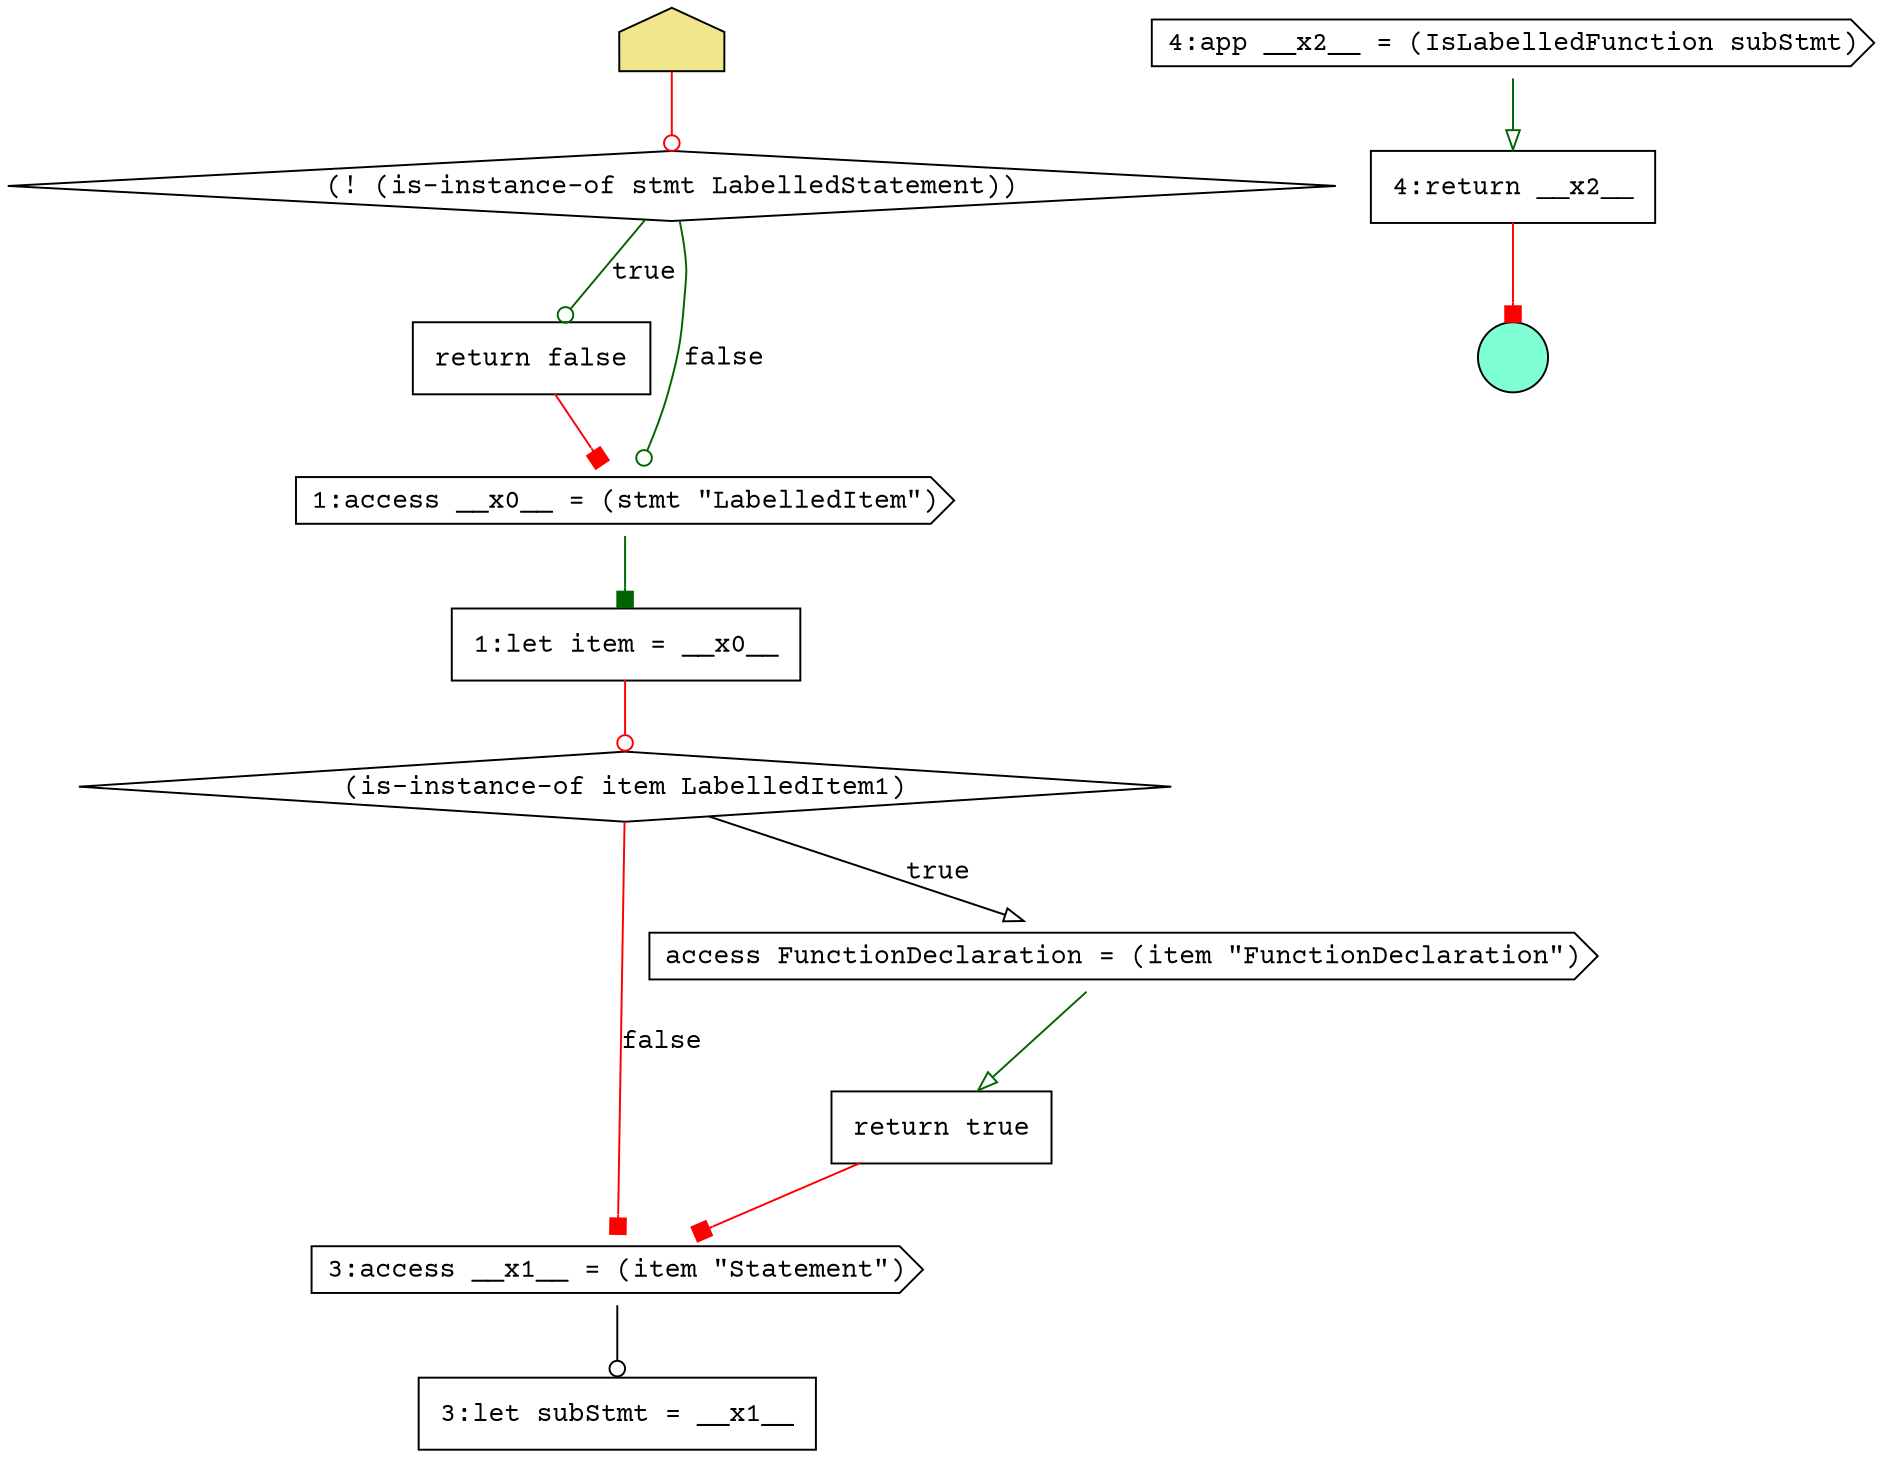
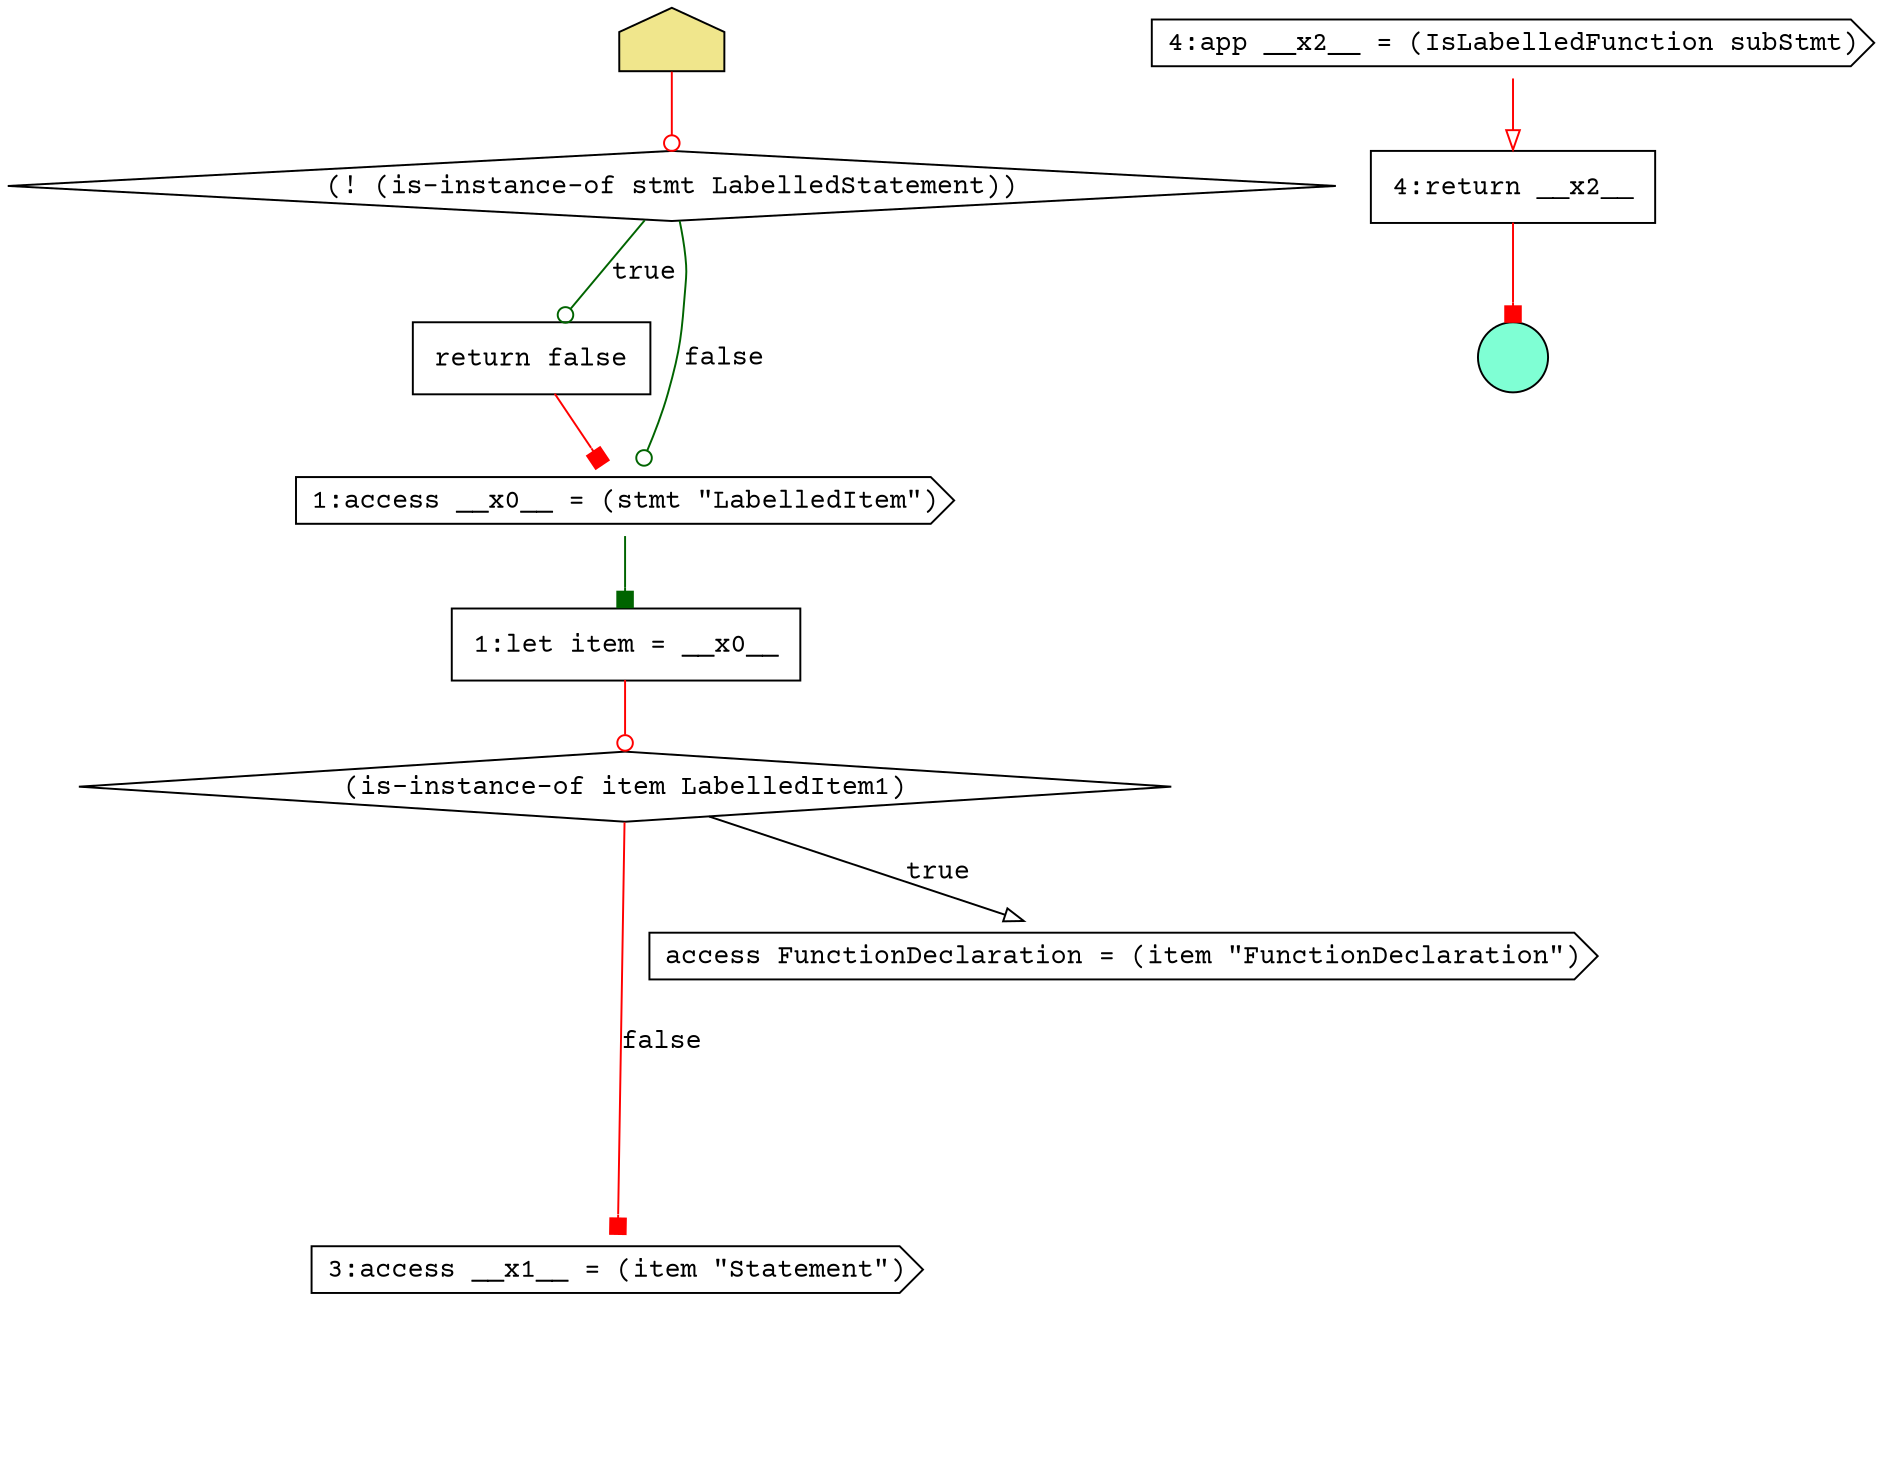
(1513, 104) -> (1513, 104)
(941, 1126) -> none
(617, 1413) -> none
